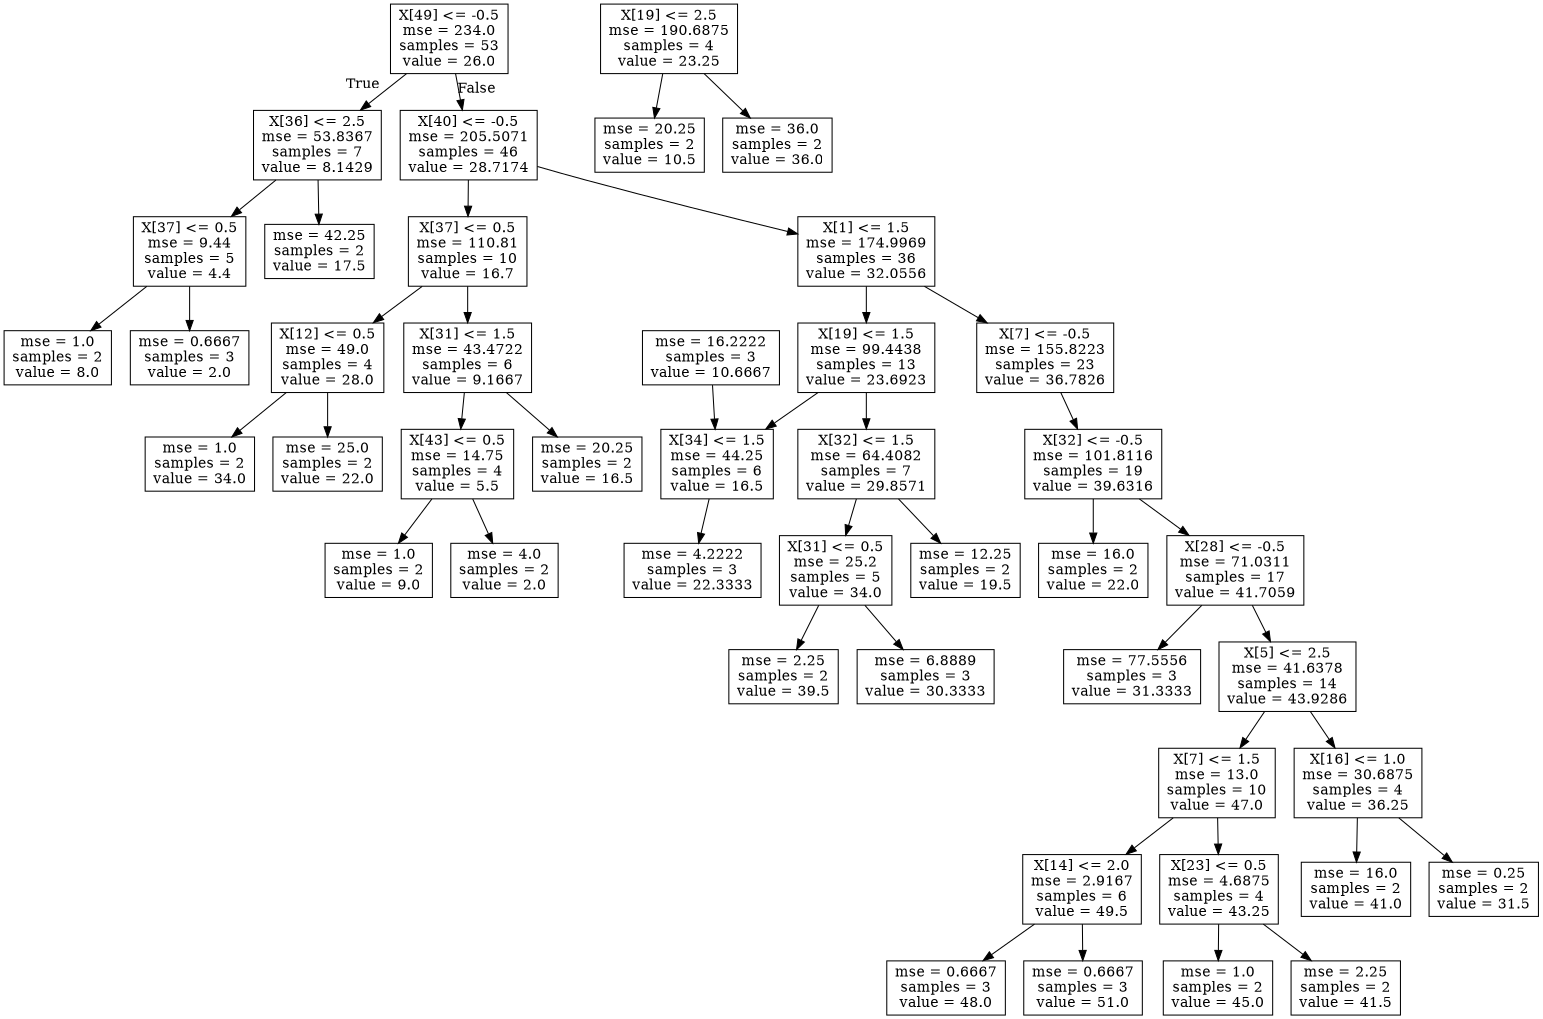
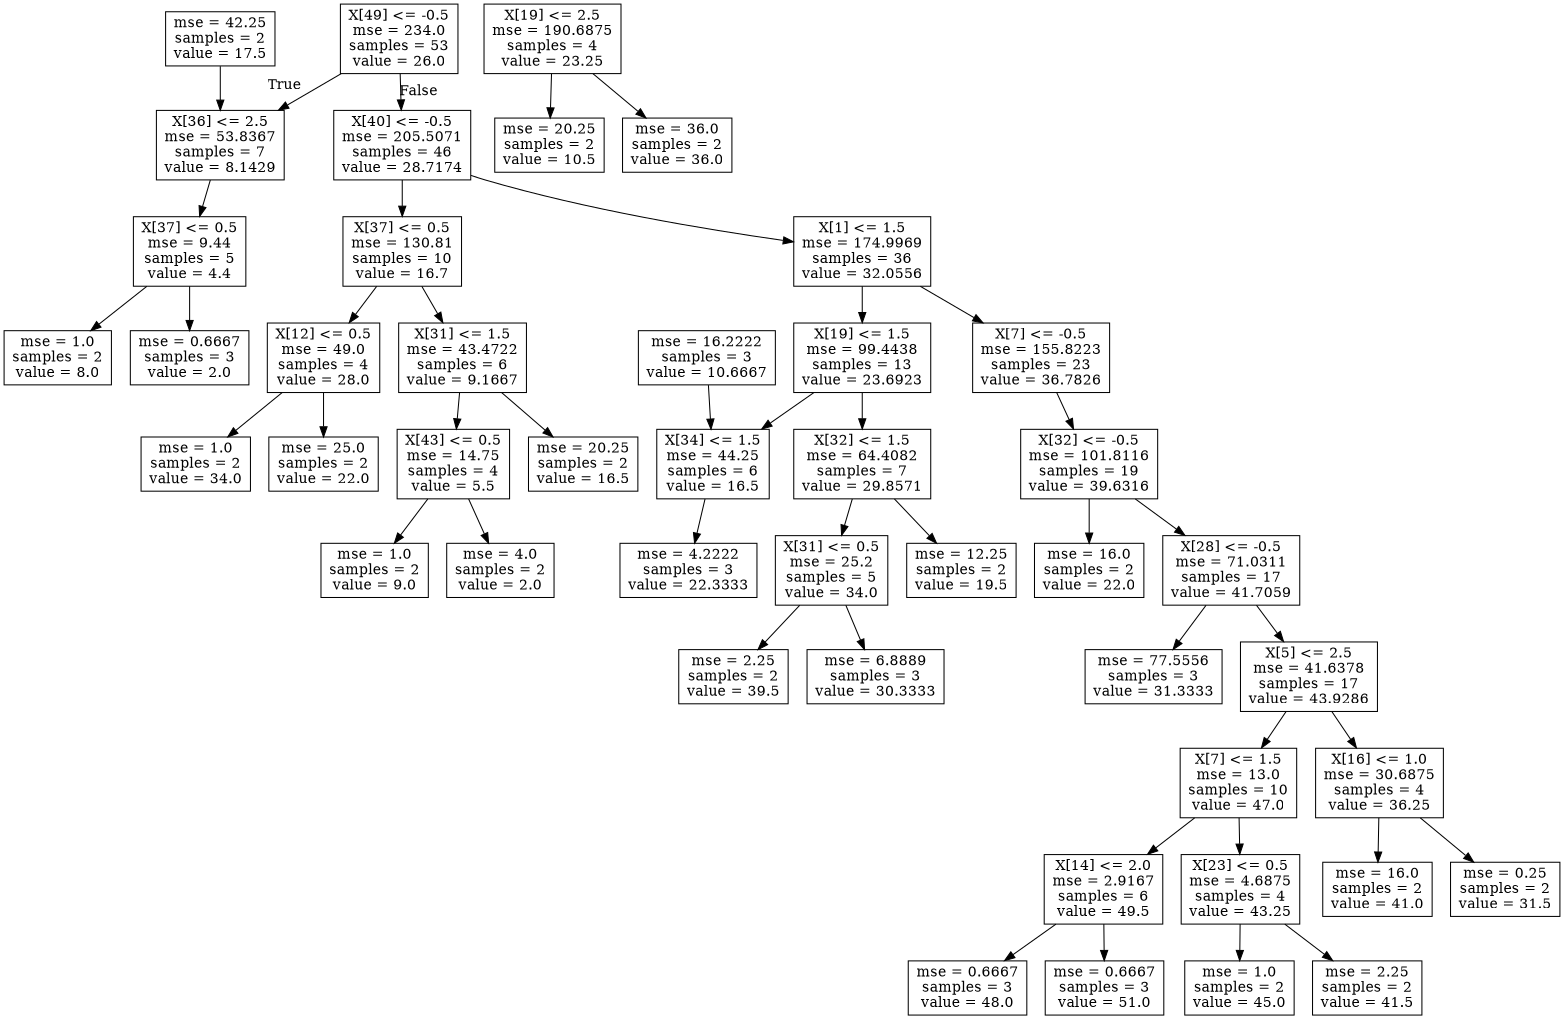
(318, 197) -> (220, 83)
(468, 251) -> (402, 251)
(1287, 677) -> (1309, 677)
